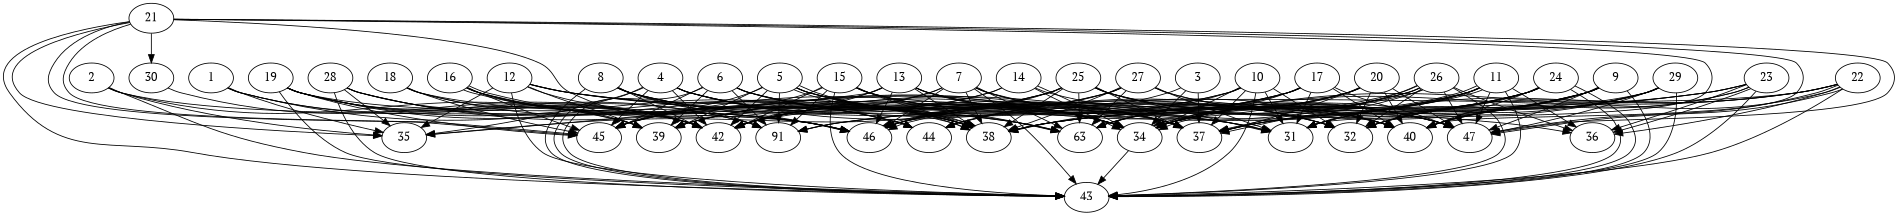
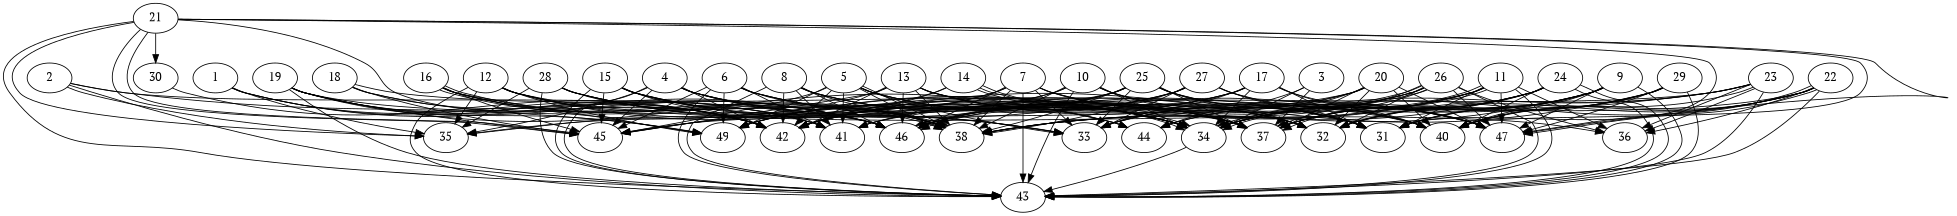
(1015, 108) -> (900, 108)
(659, 138) -> (723, 138)
(778, 138) -> (842, 138)
(1080, 138) -> (1084, 138)
